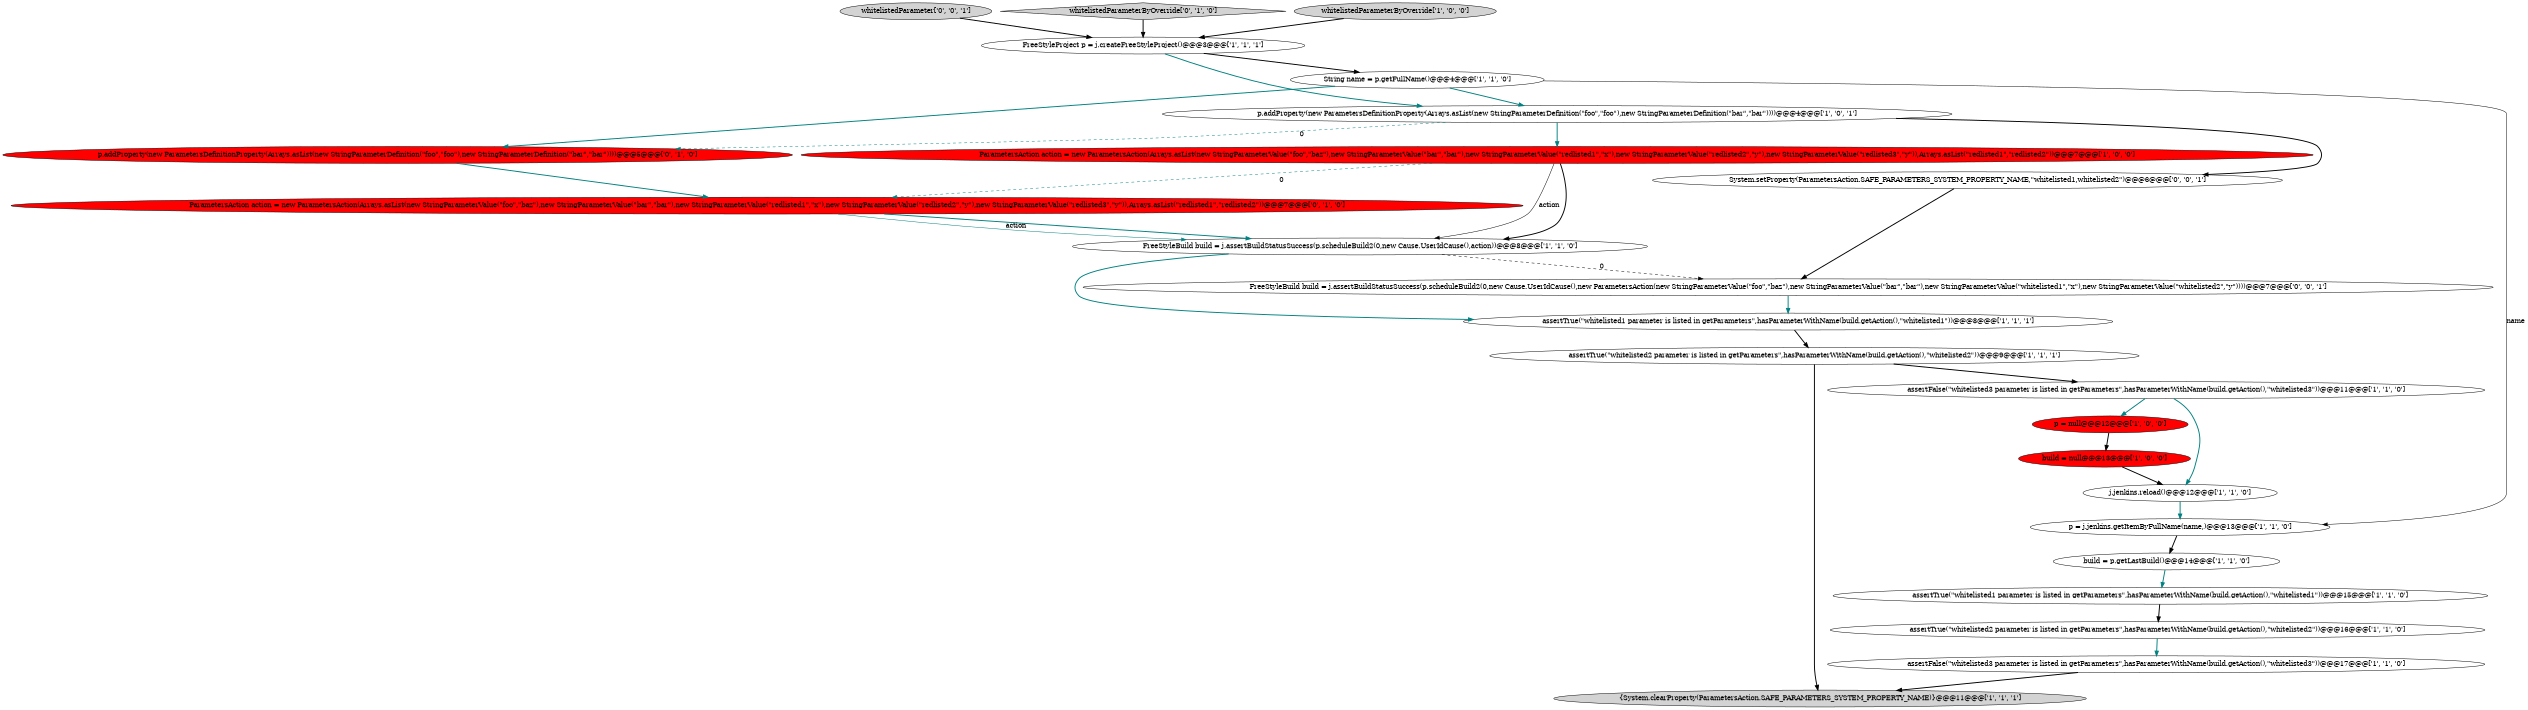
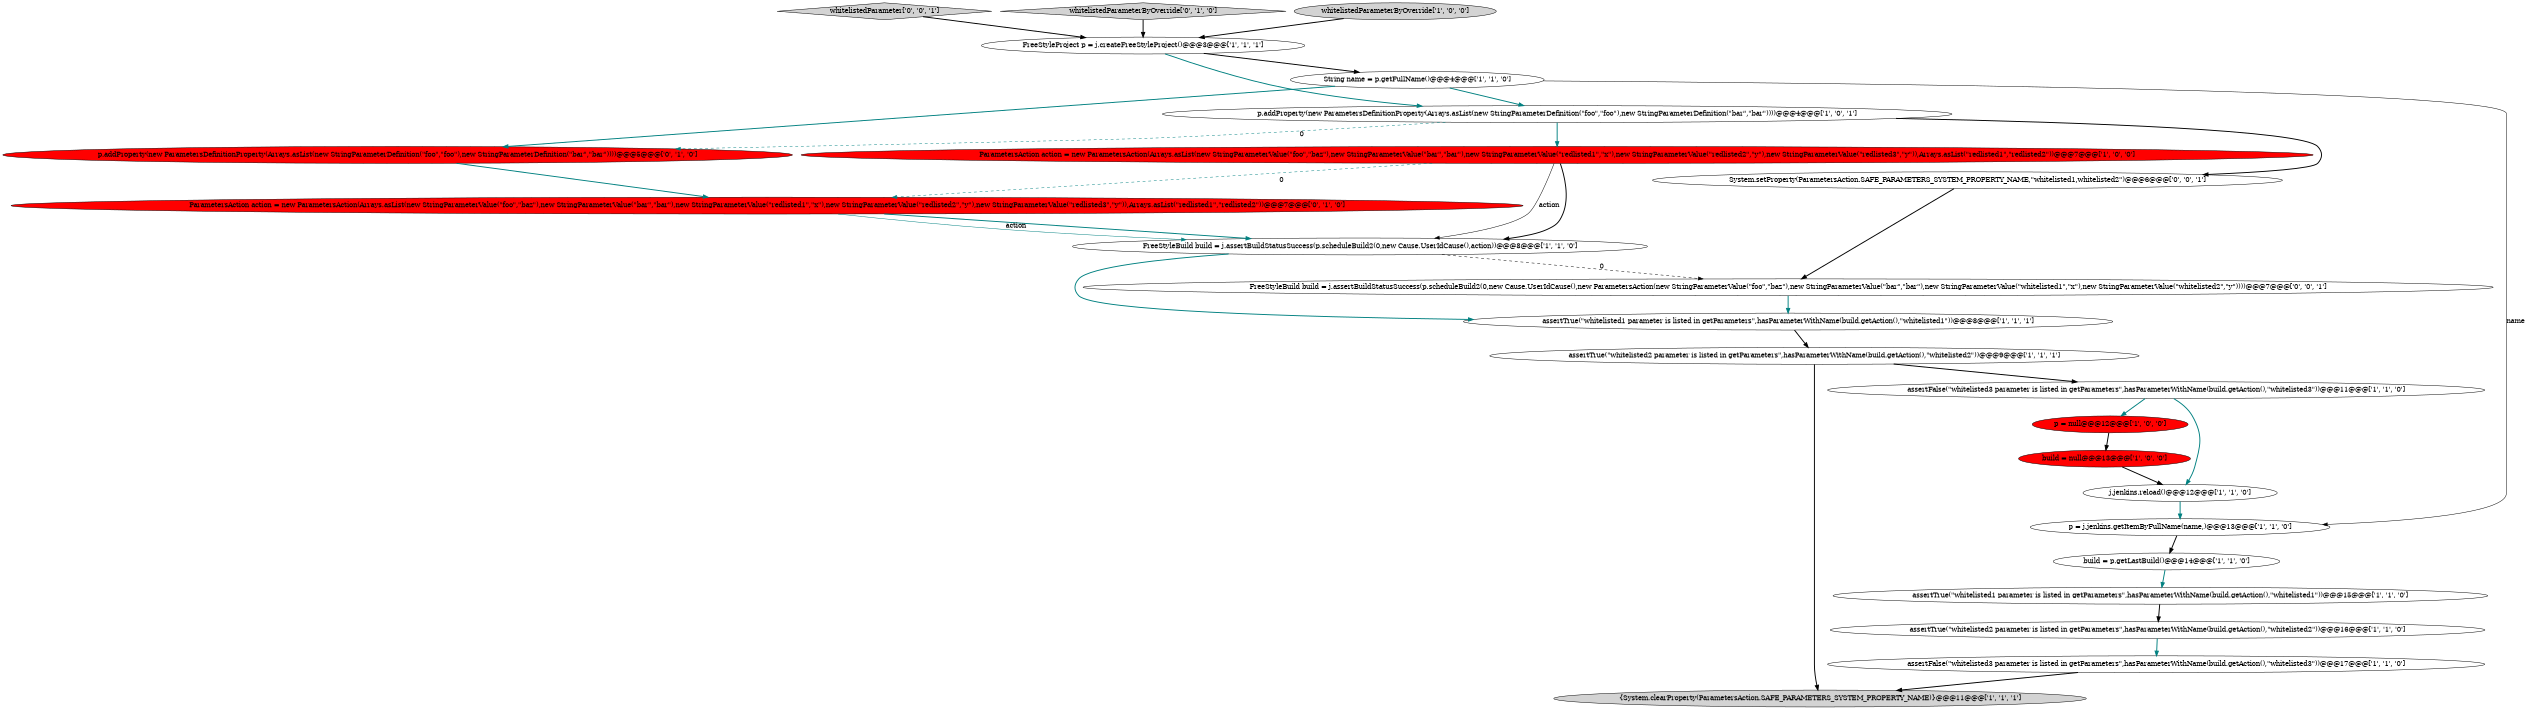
(916, 11) -> (884, 11)
